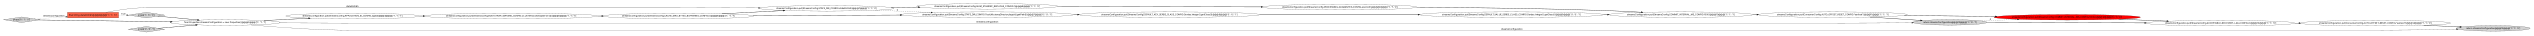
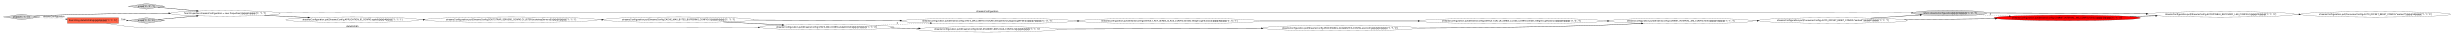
(2493, 28) -> none
